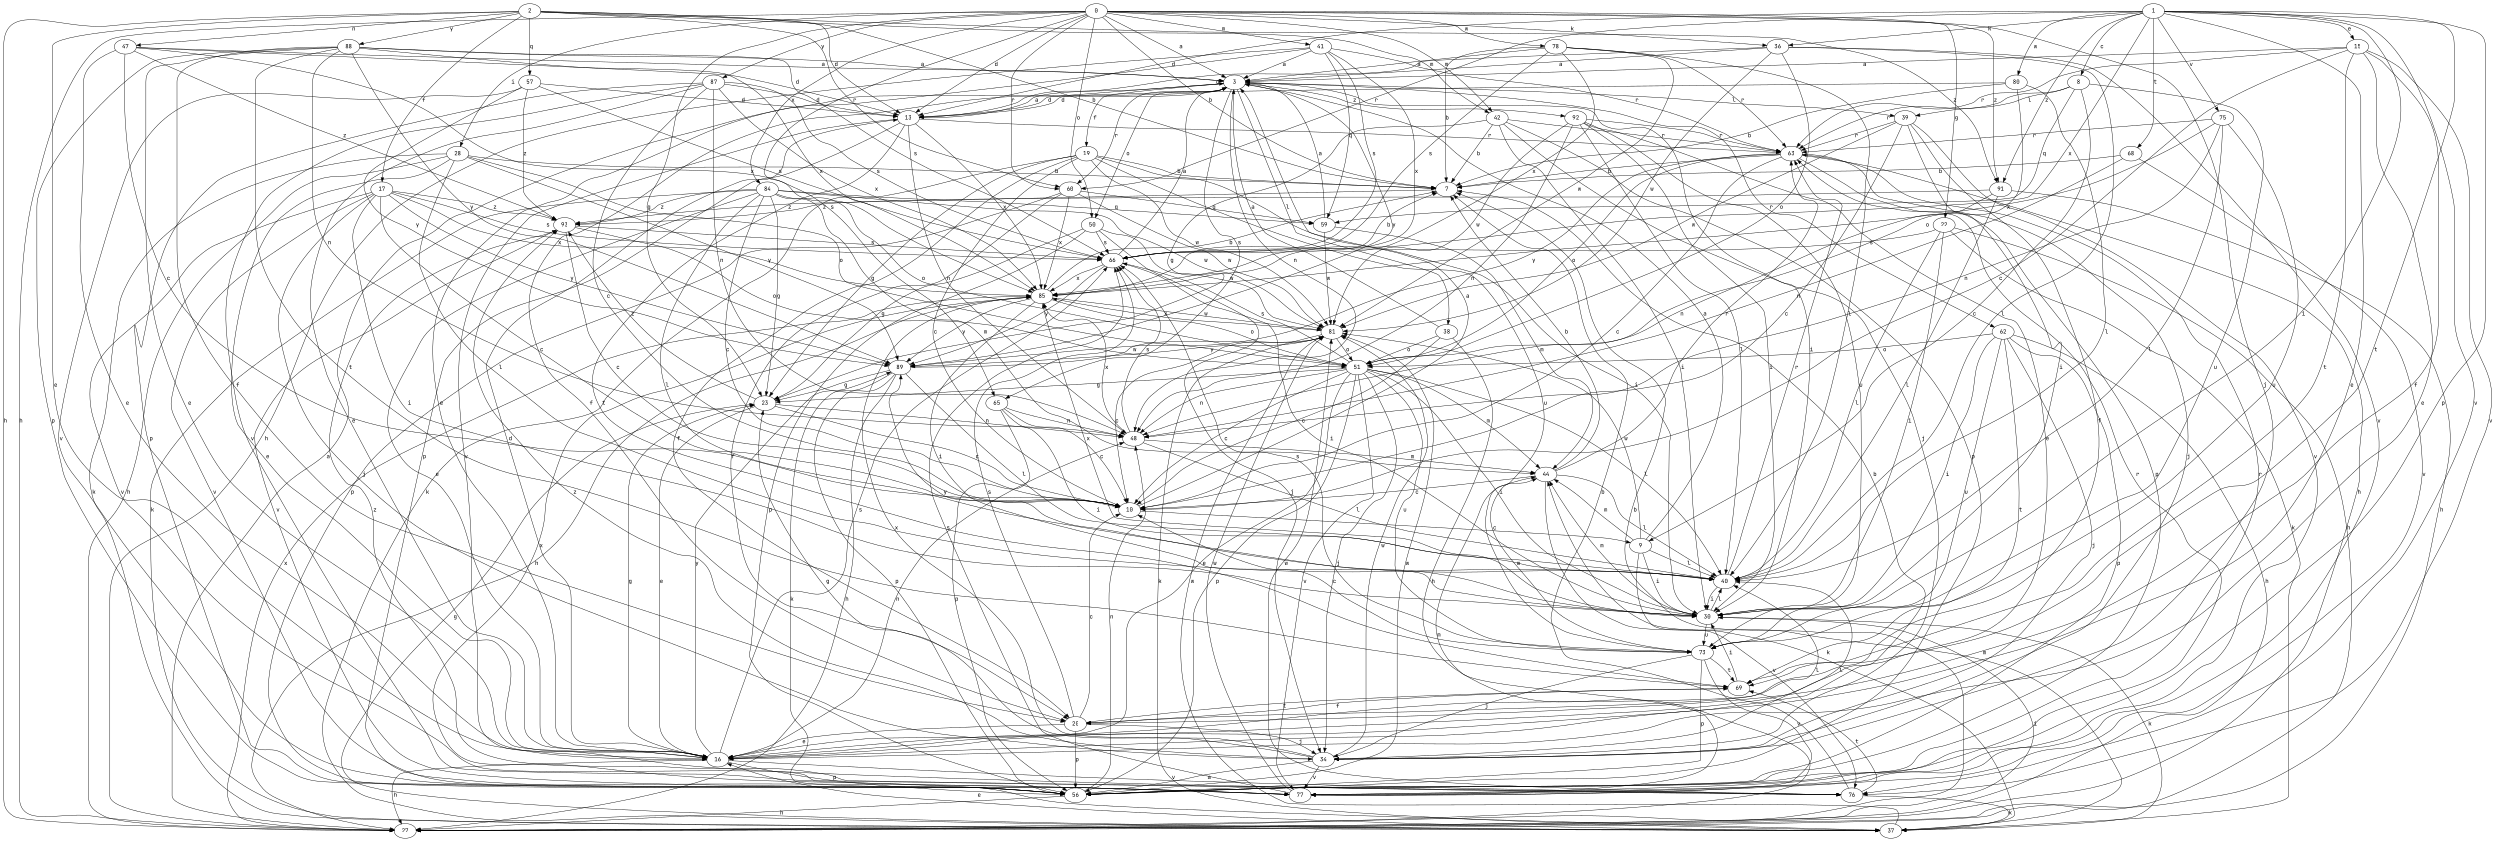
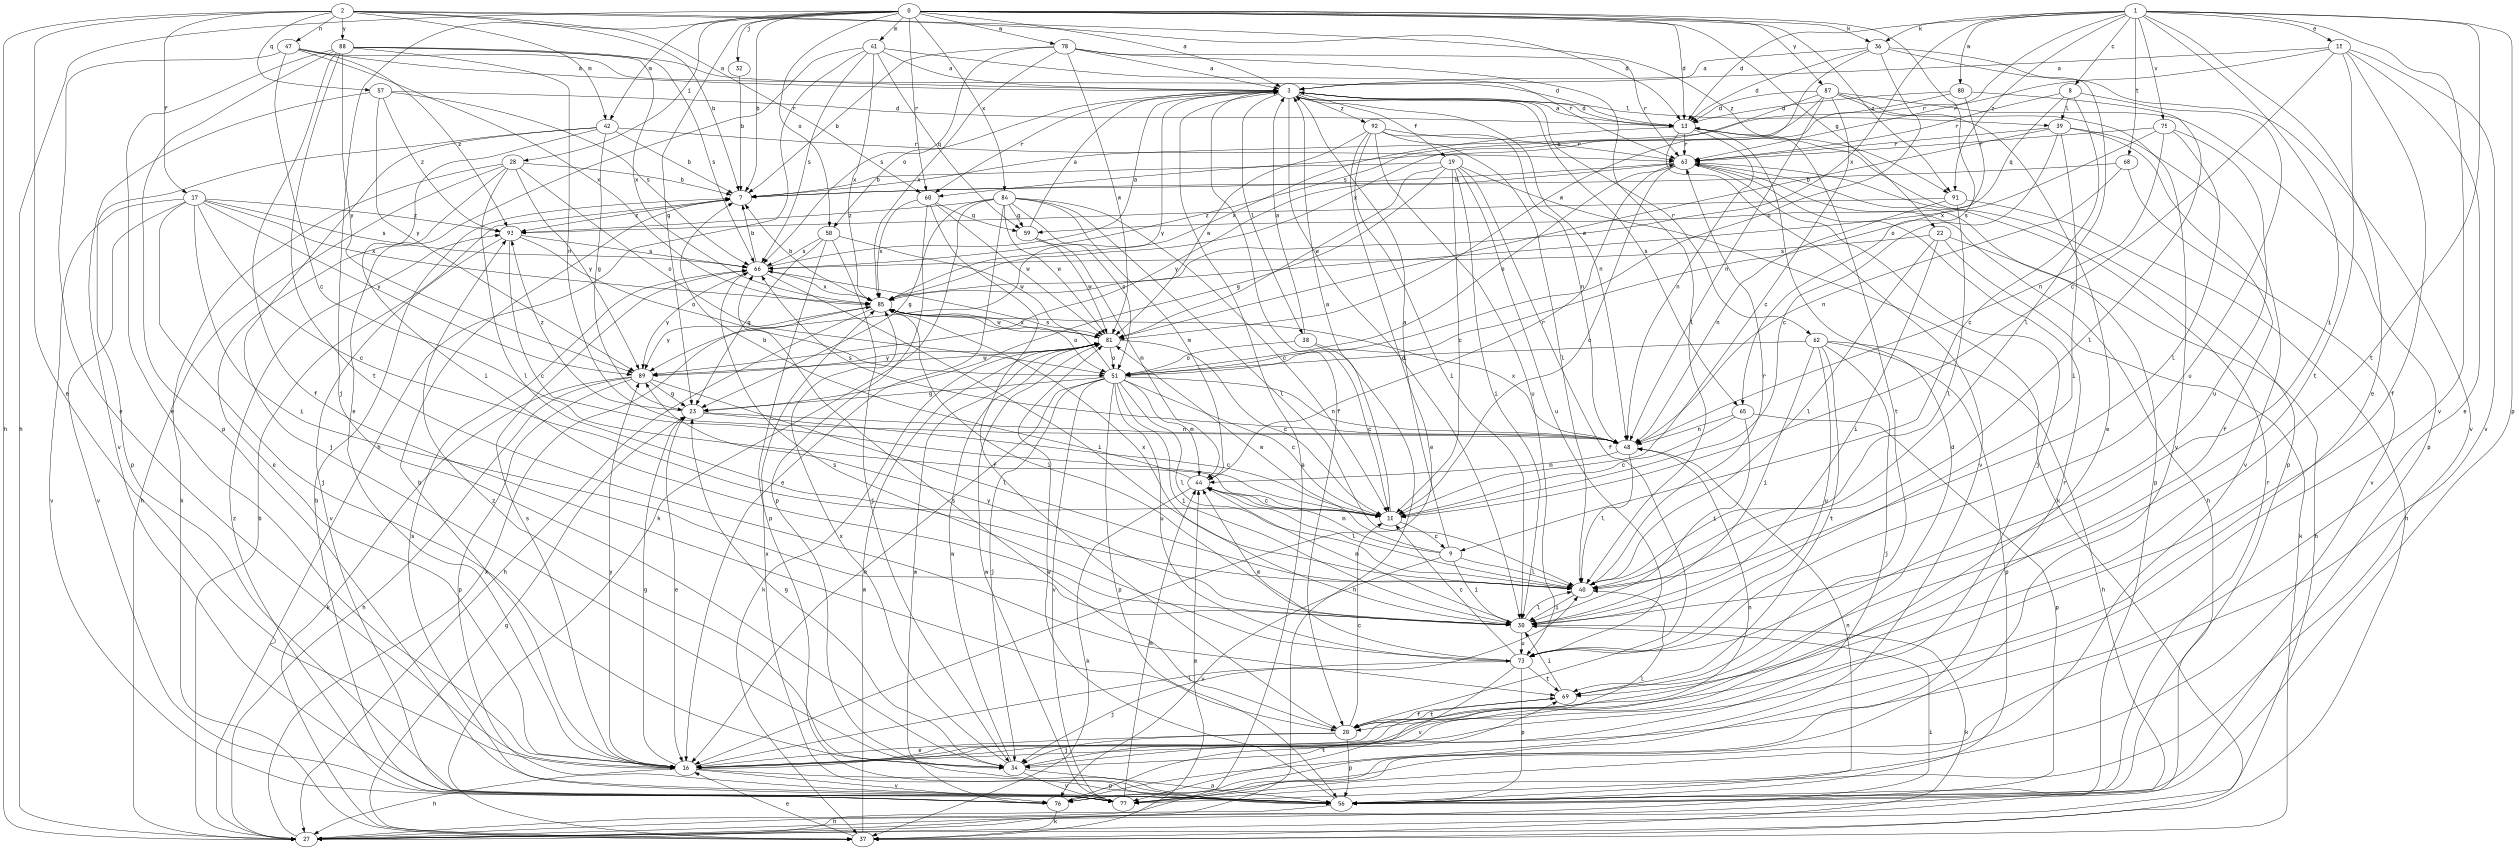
none -> (739, 69)
